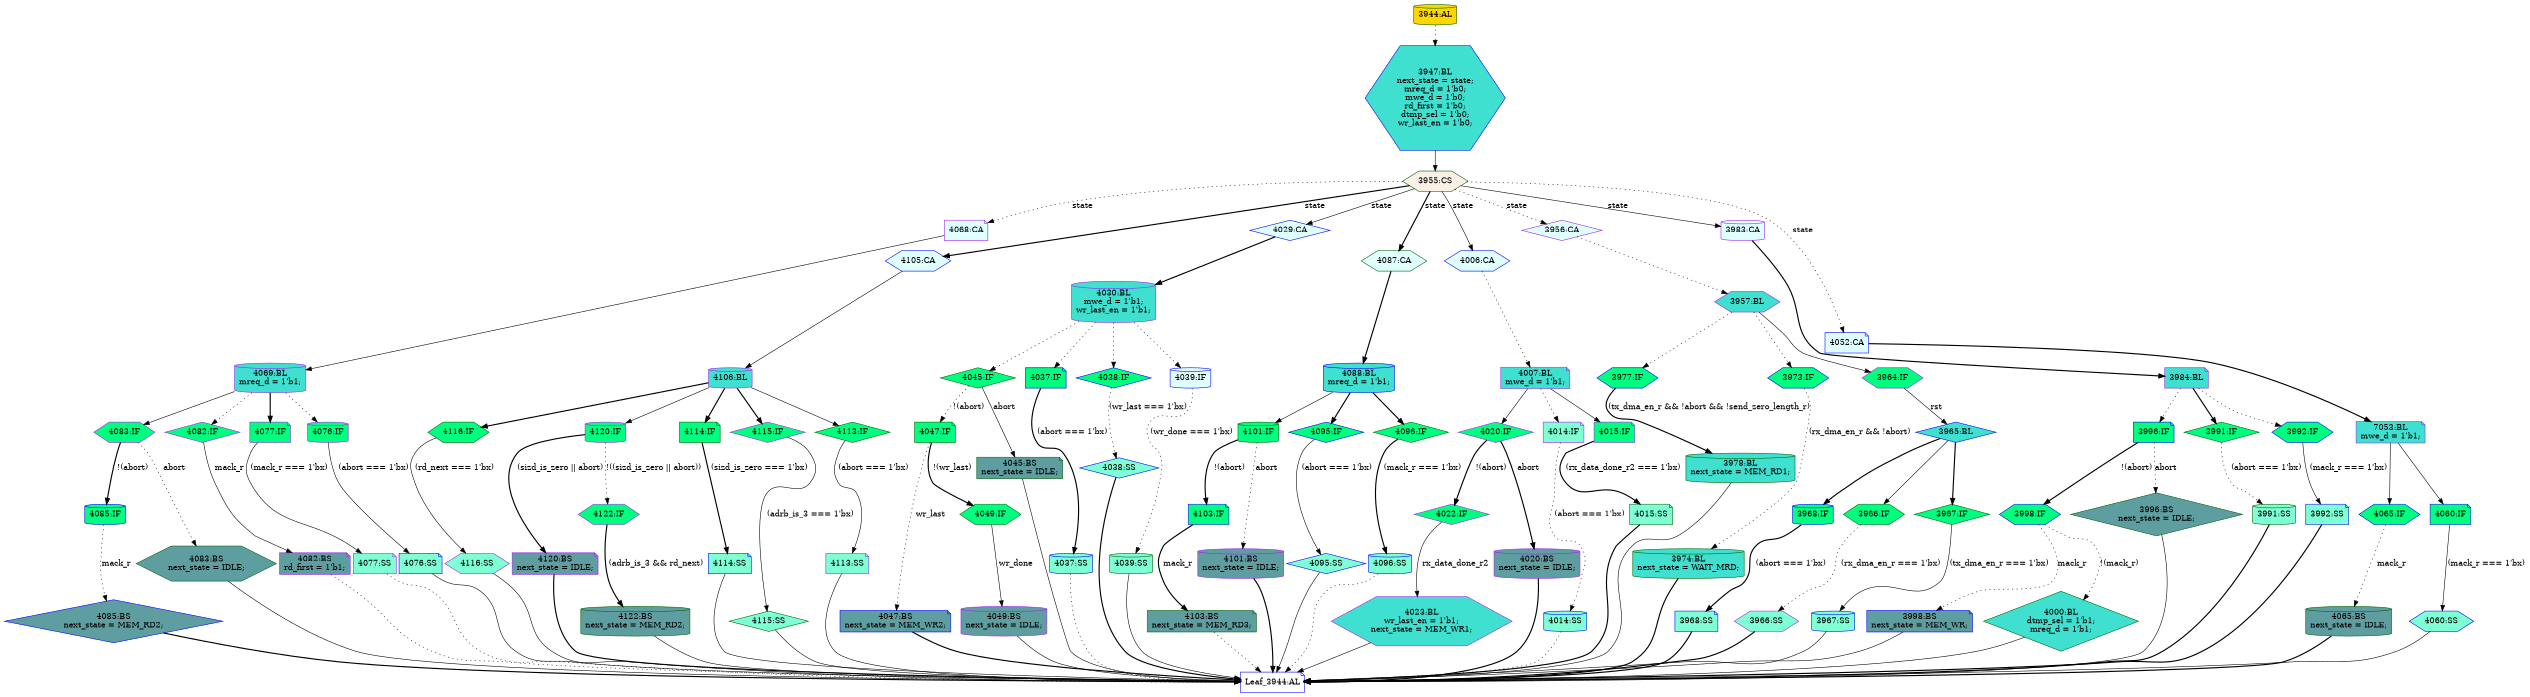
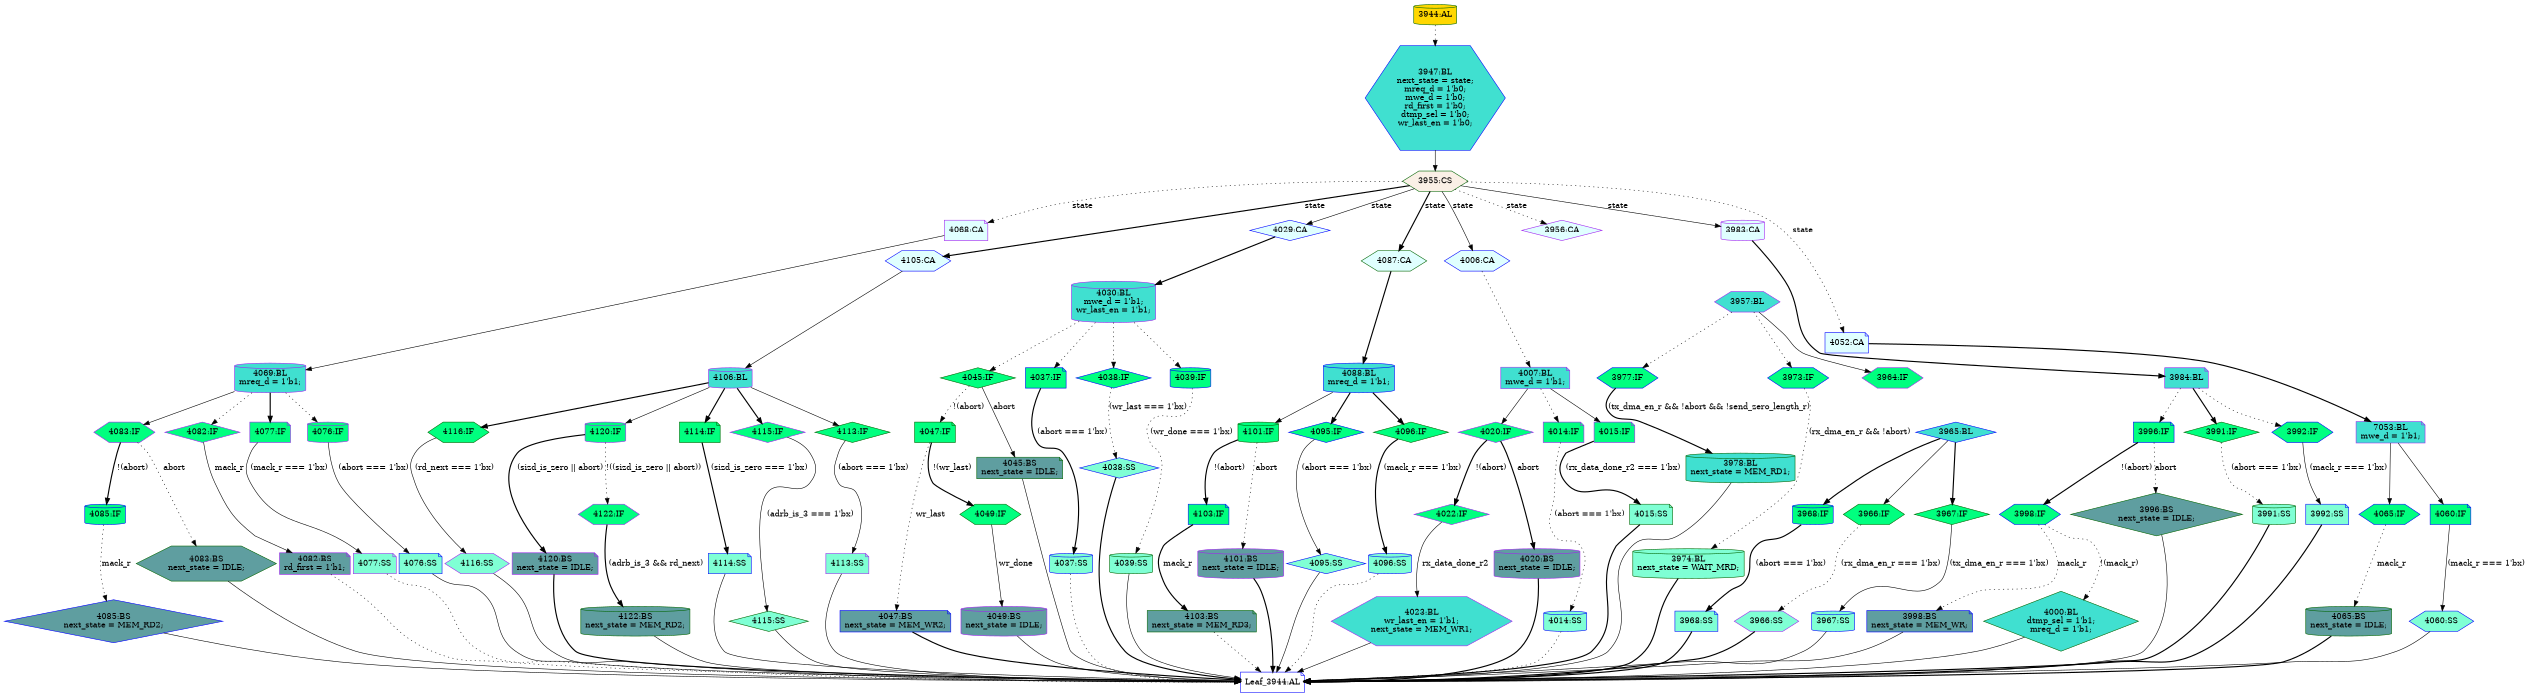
(1649, 264) -> none
(1190, 378) -> (1190, 378)
(1923, 404) -> none
(1564, 432) -> (1564, 432)
(1688, 564) -> (1688, 564)
(563, 673) -> (563, 673)
